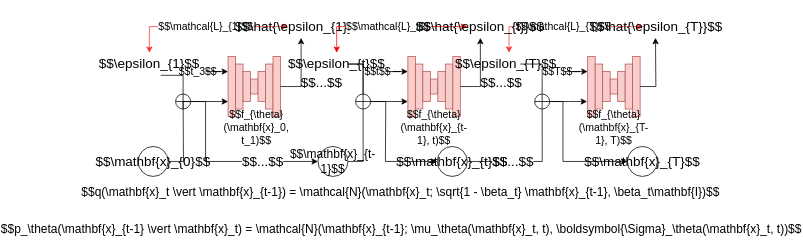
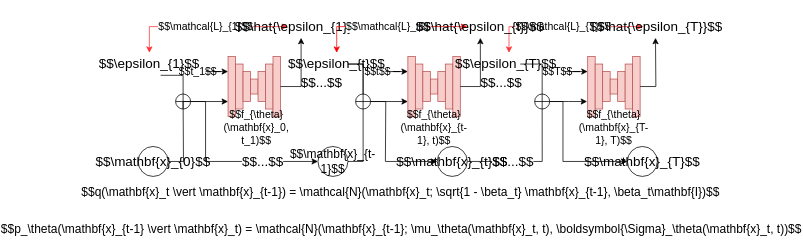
(198, 72) -> (198, 72)
